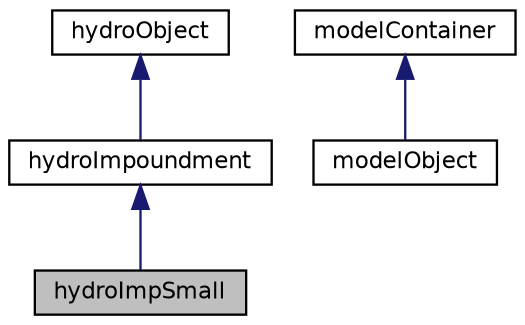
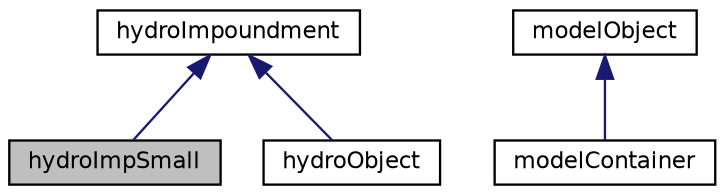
(140, 110) -> (299, 106)
(405, 110) -> (605, 110)
